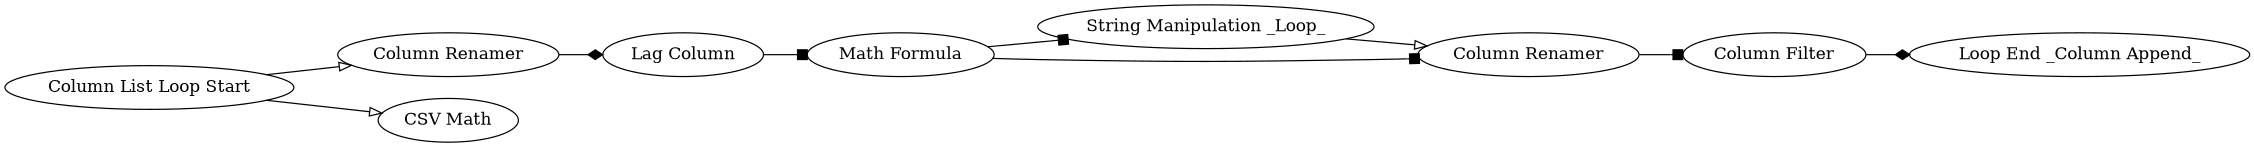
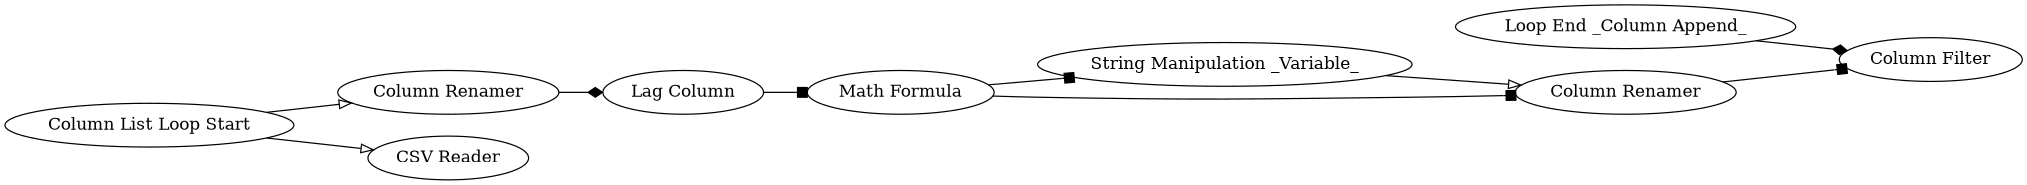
(1206, 27) -> (1225, 64)
(1881, 55) -> (1794, 45)
(448, 120) -> (448, 158)
